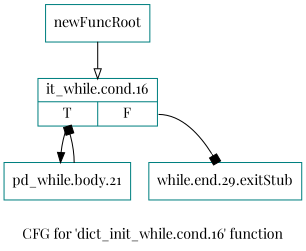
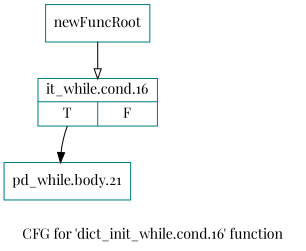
(73, 149) -> none
(225, 181) -> none
